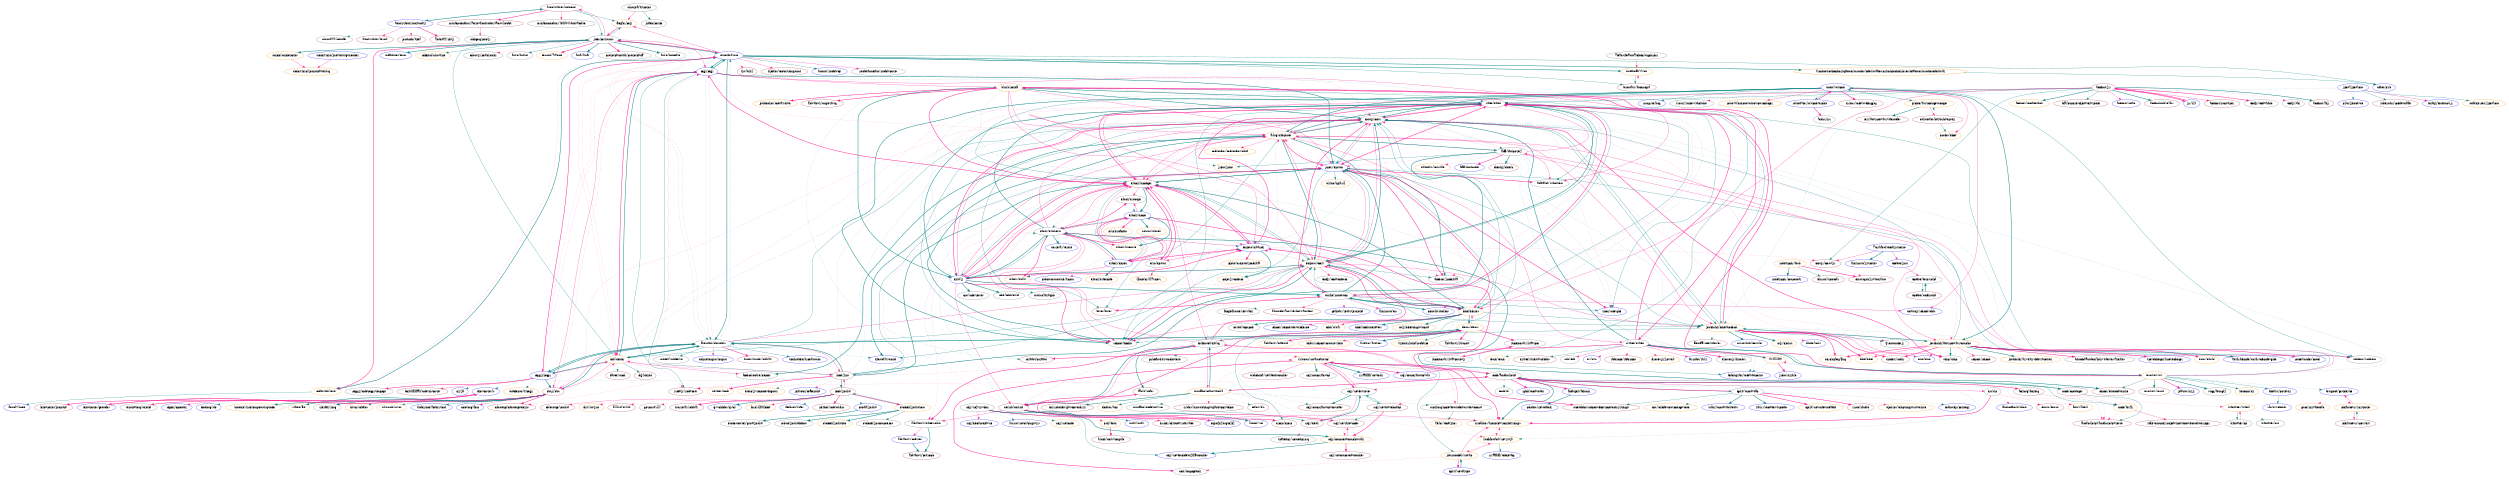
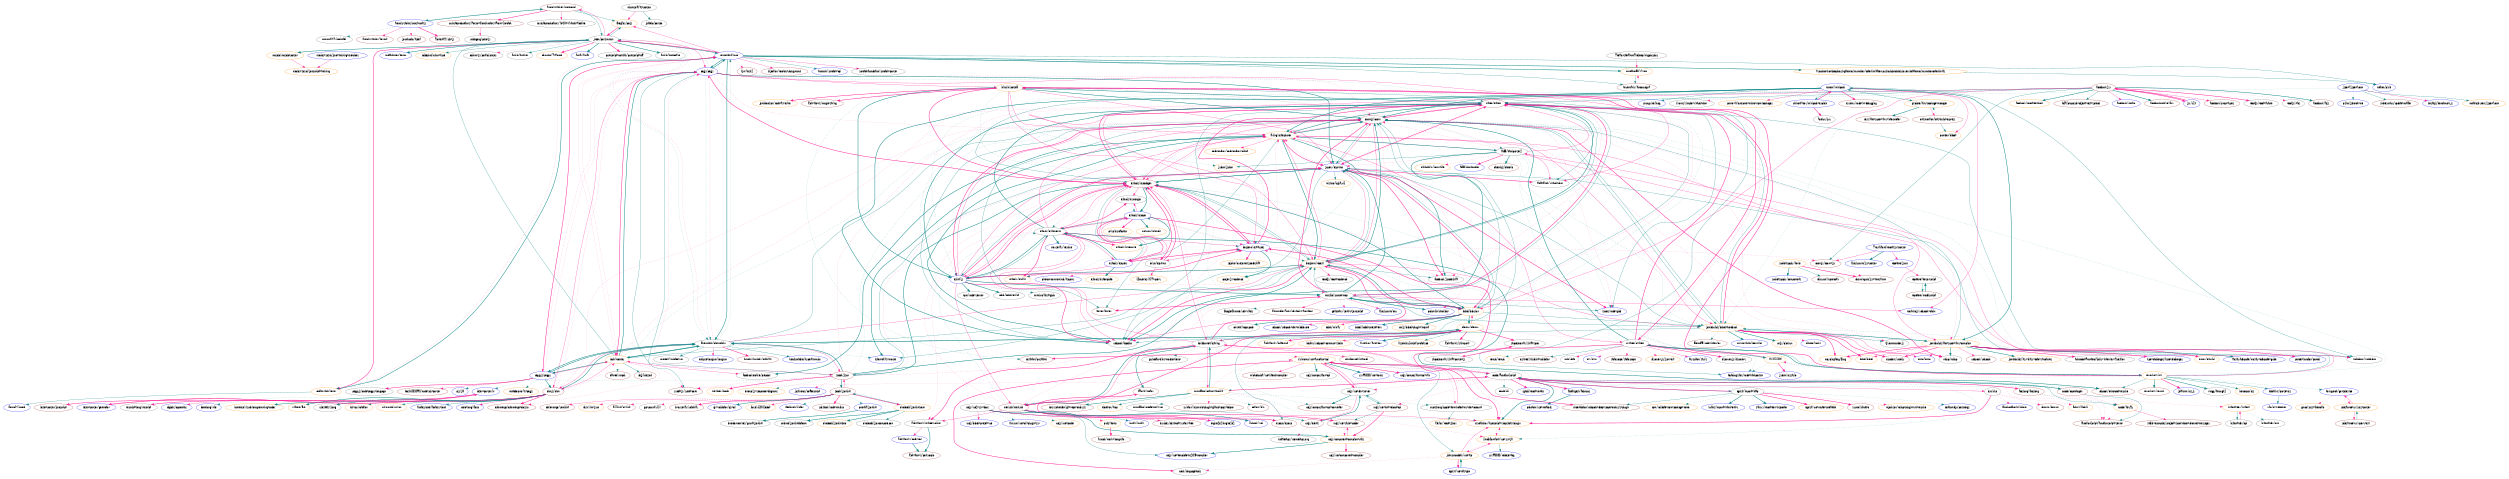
none -> (1357, 360)
